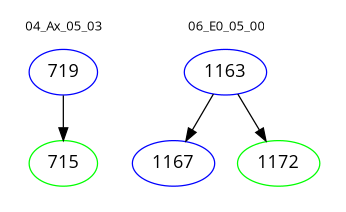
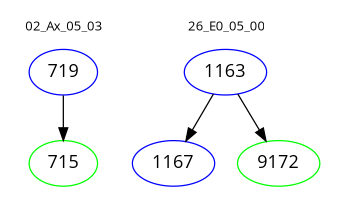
(64, 27) -> (64, 27)
(227, 27) -> (227, 27)
(279, 163) -> (279, 163)
